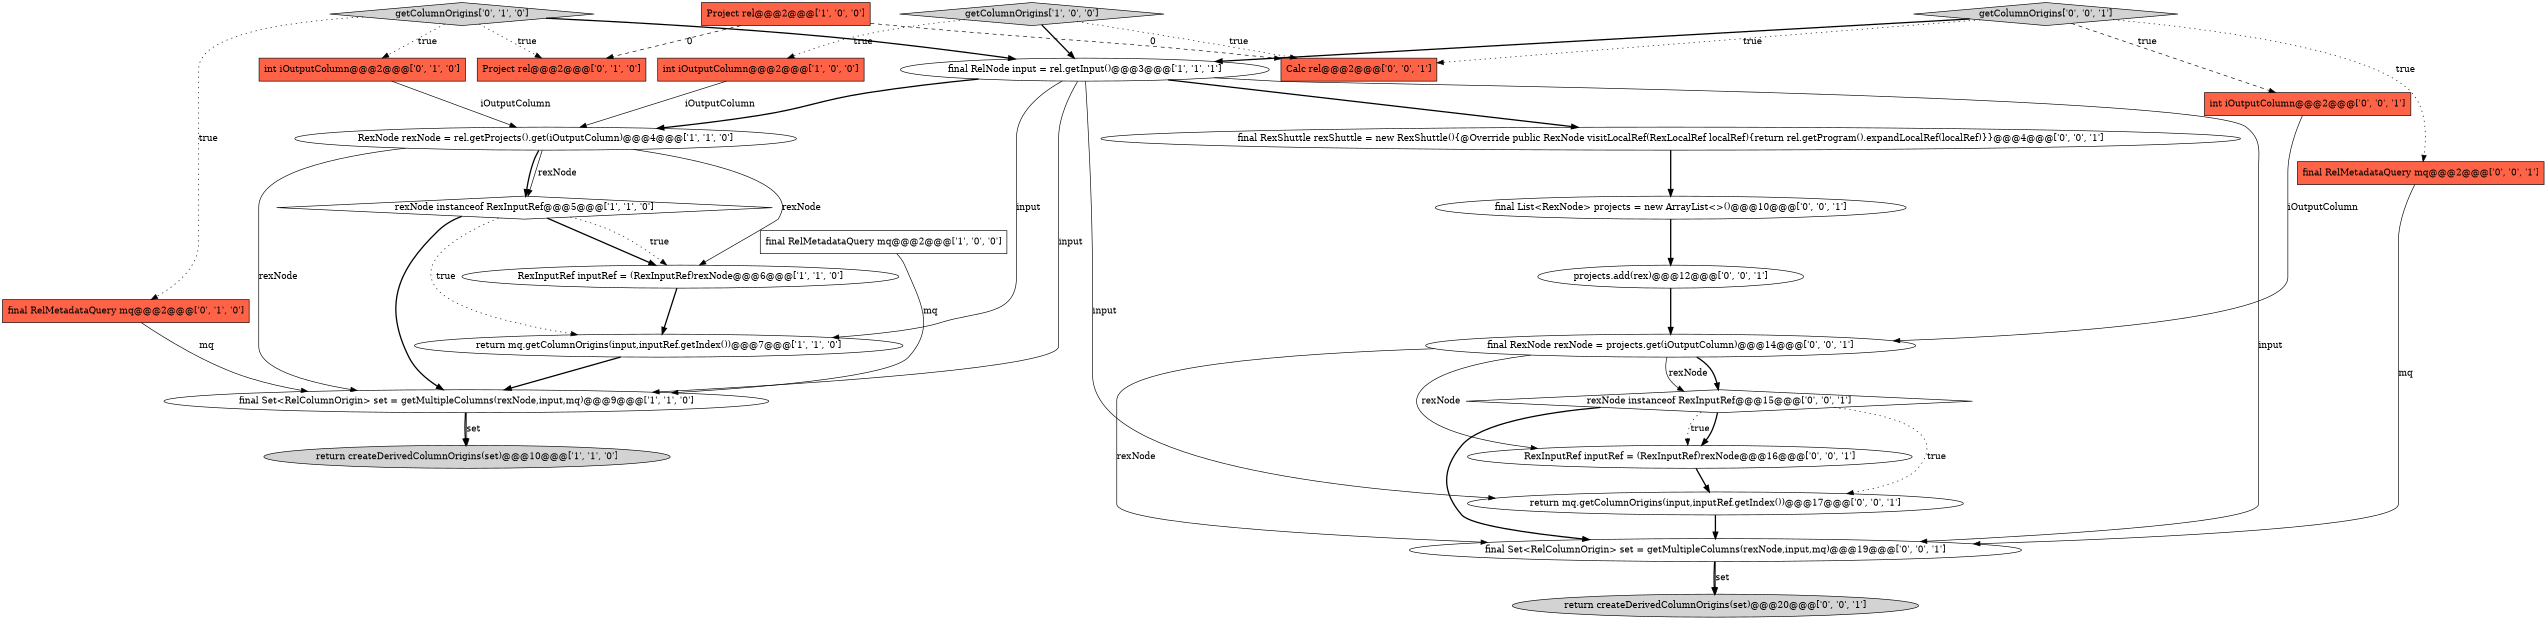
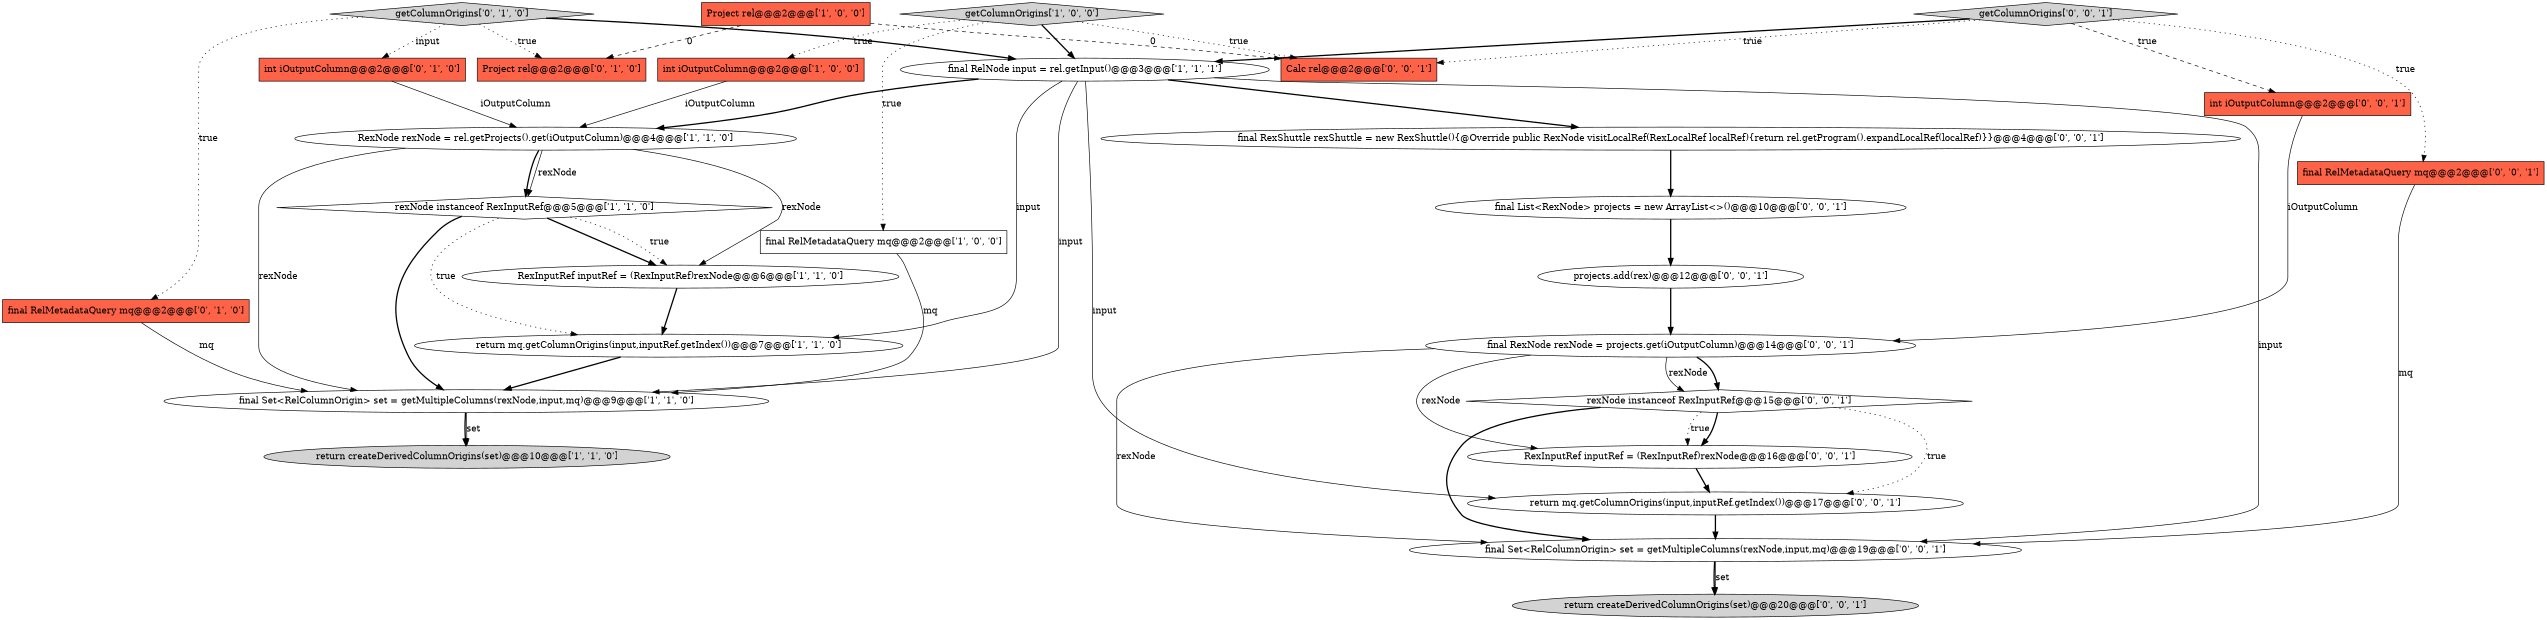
(428, 42) -> (428, 42)
none -> (882, 86)
